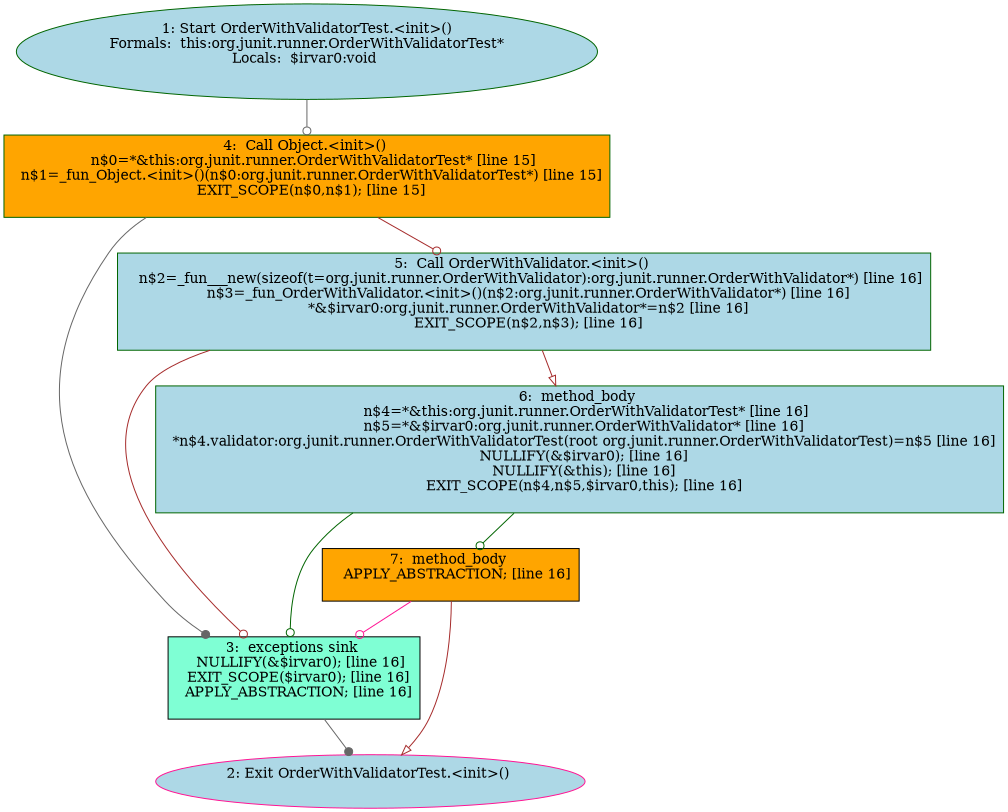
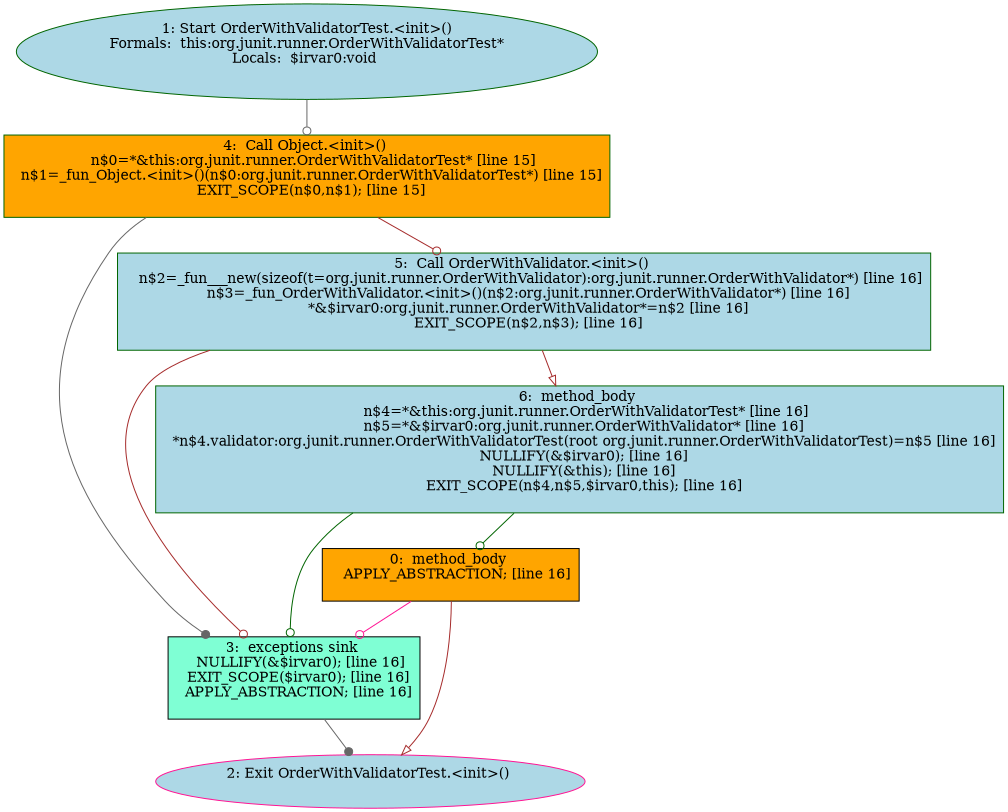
(451, 575) -> (451, 575)
